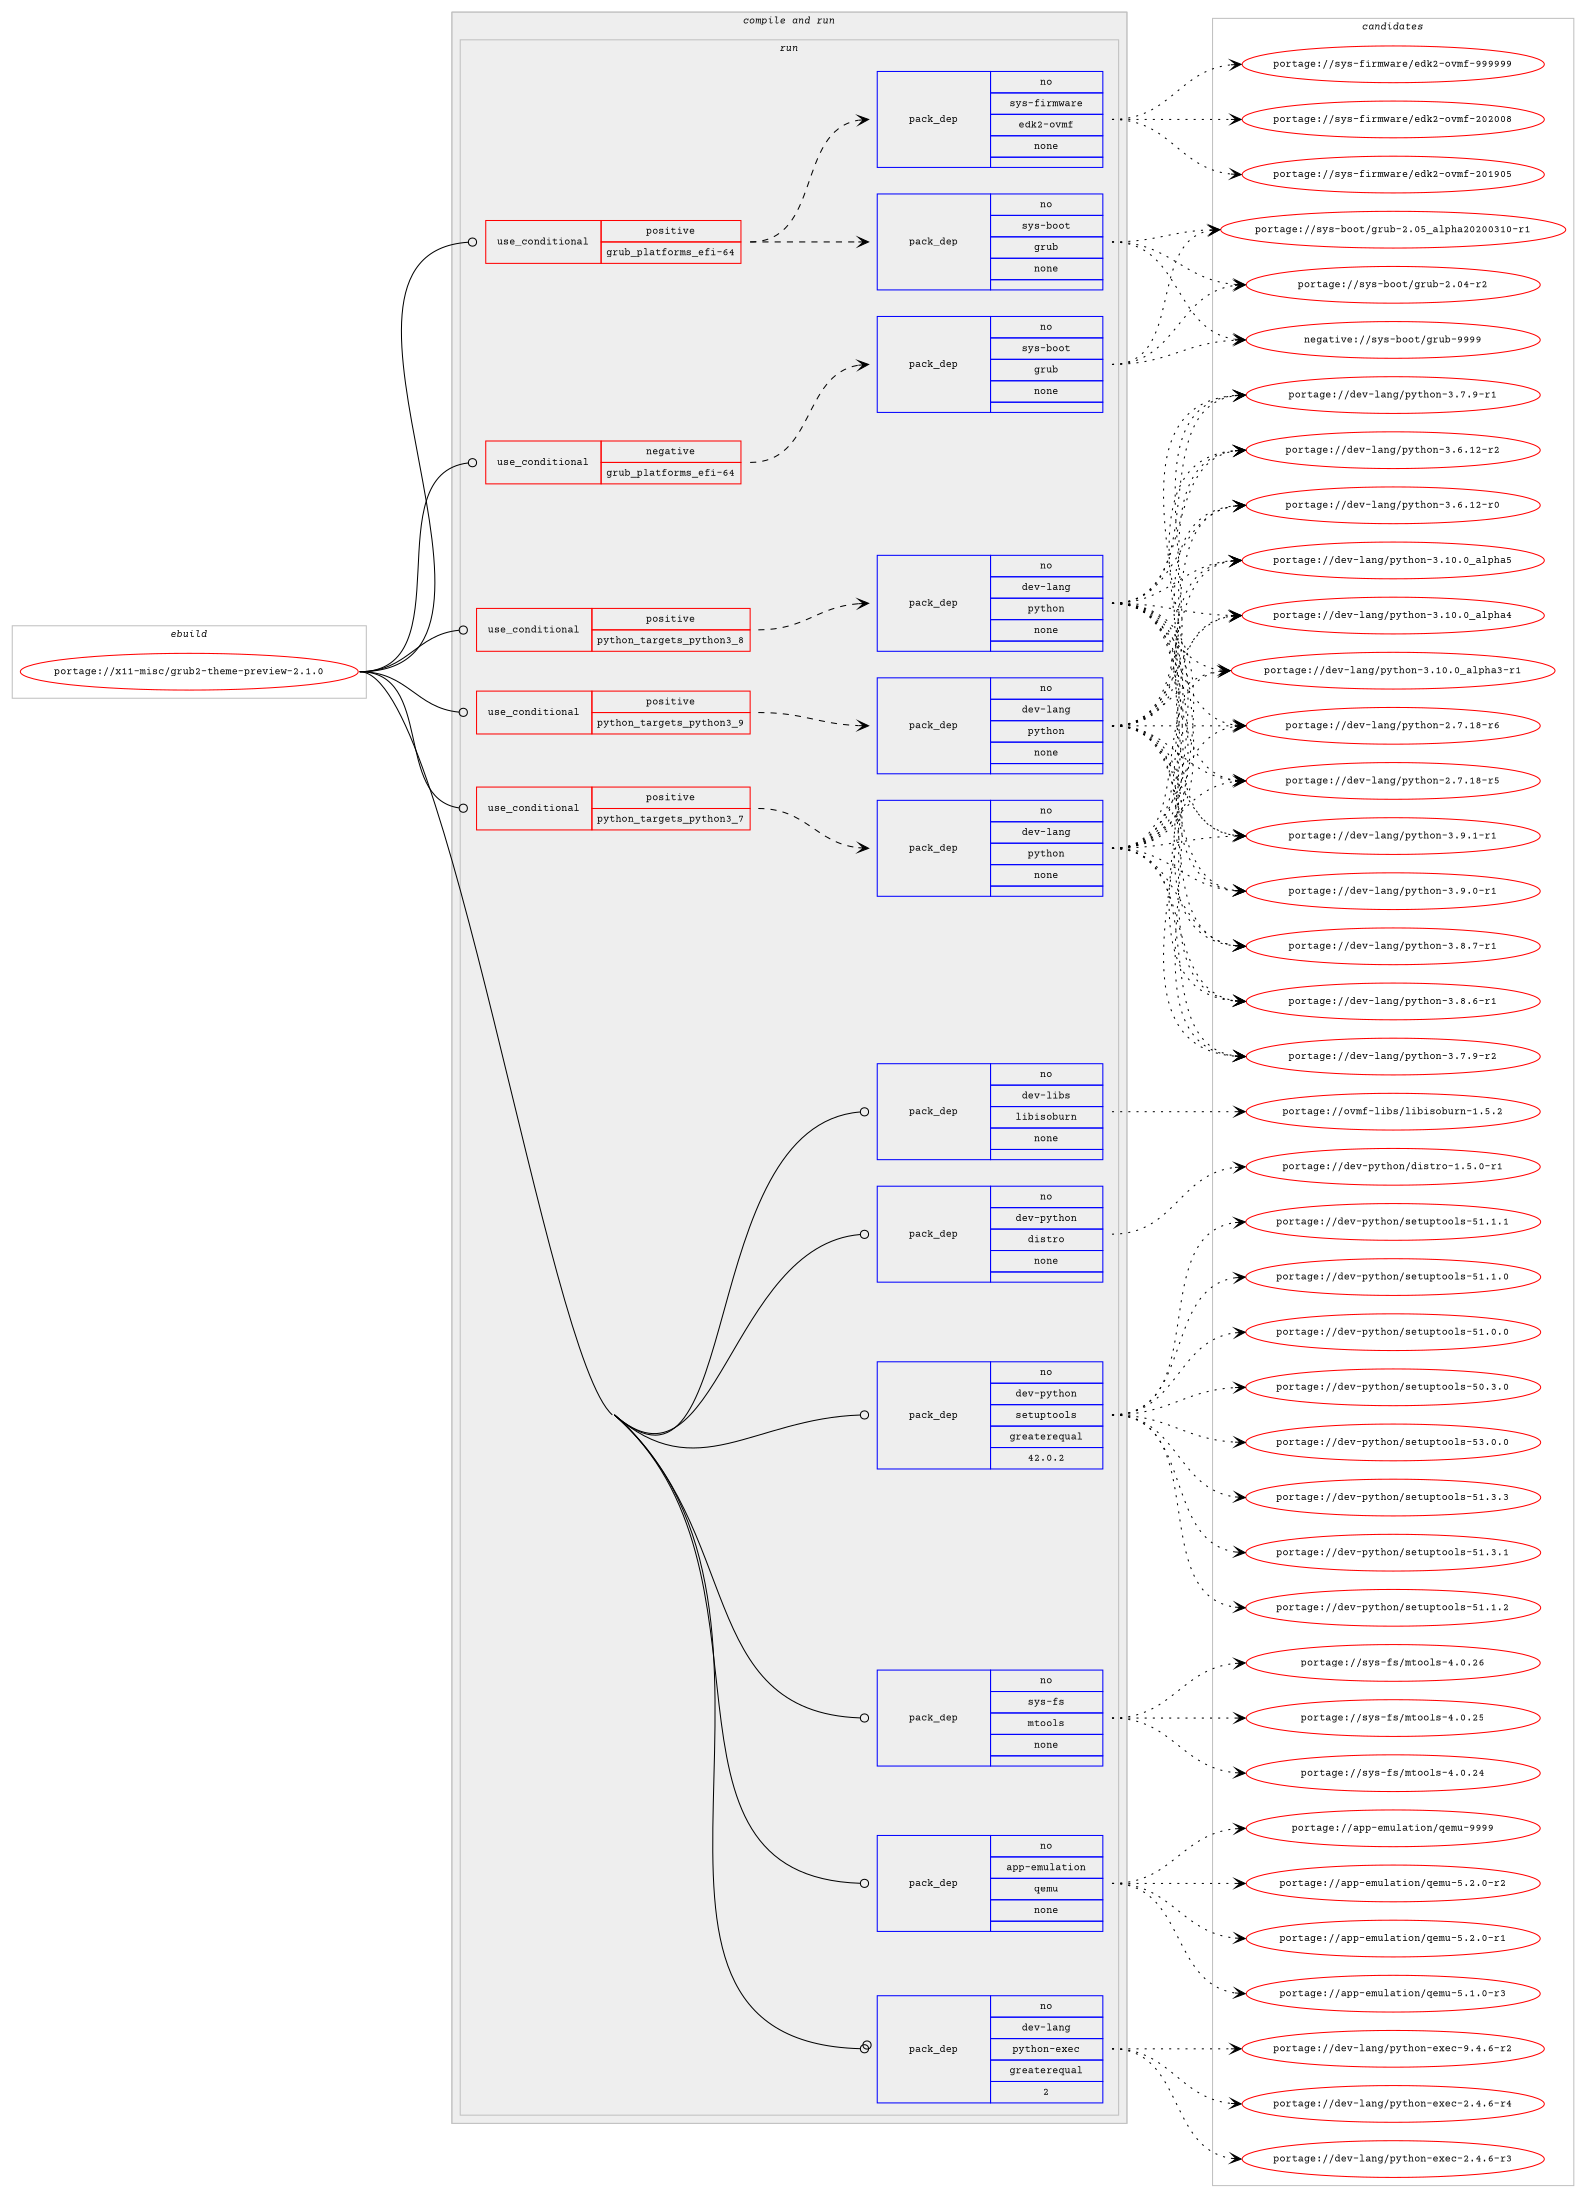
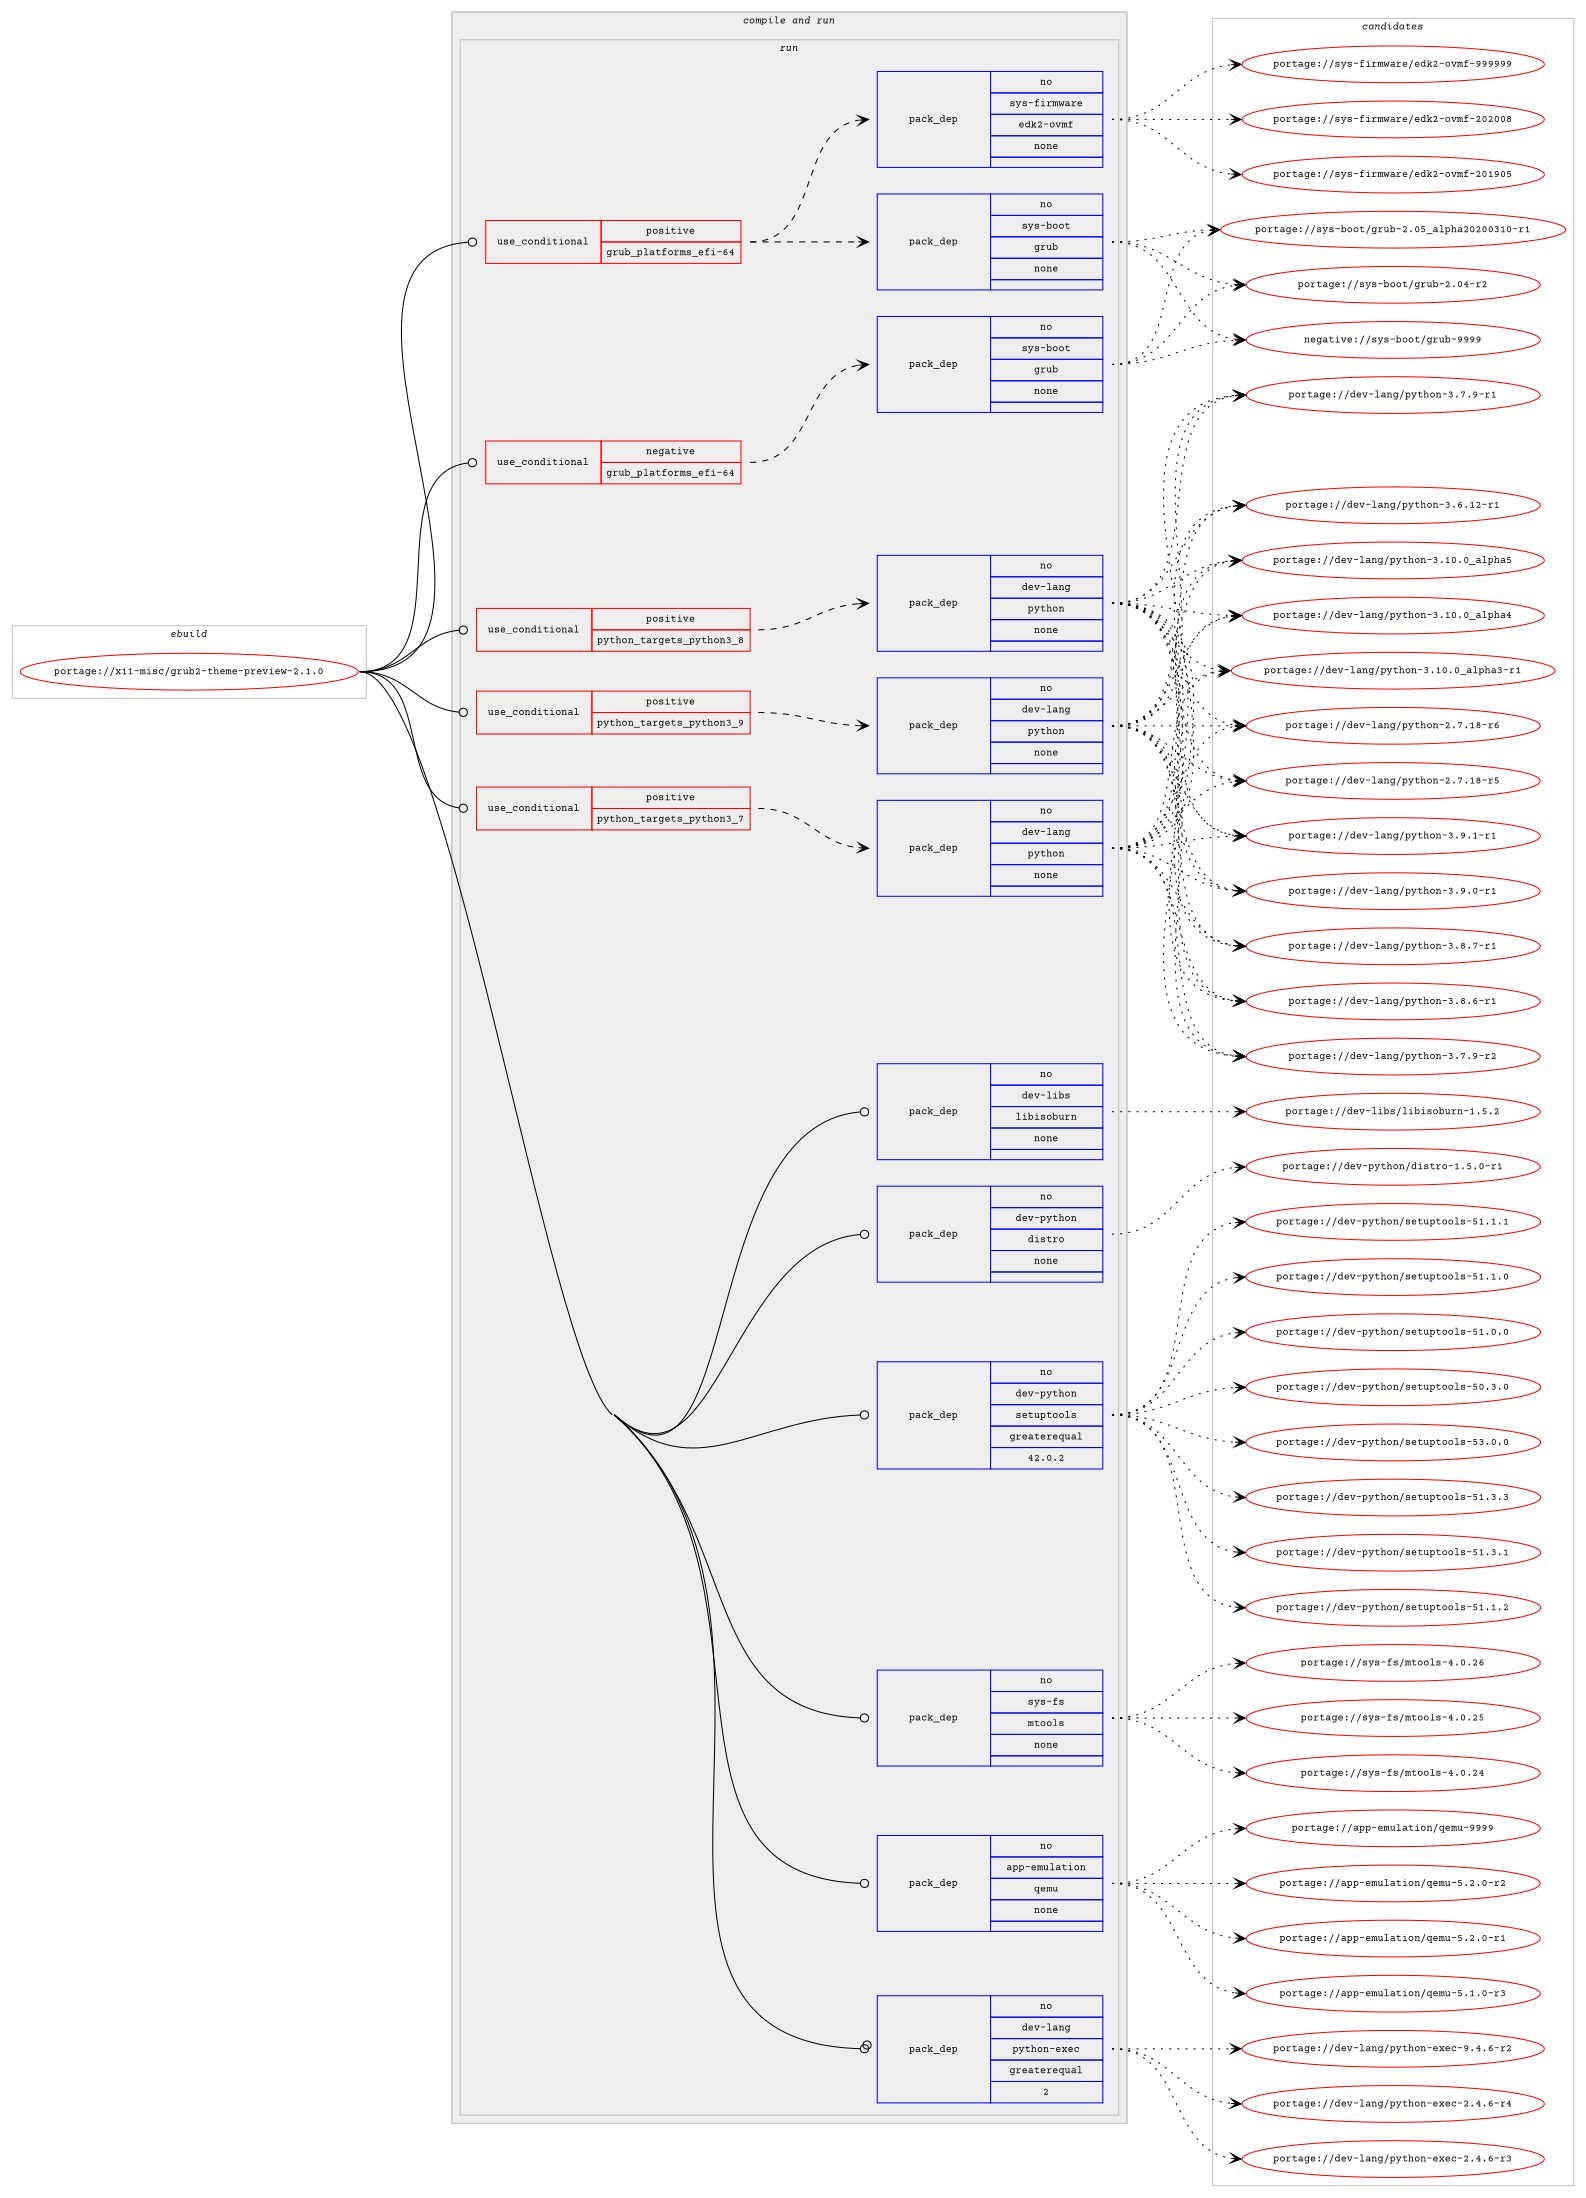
(1393, 450) -> none
(1393, 505) -> (1393, 505)
(1393, 1112) -> (1393, 1112)
